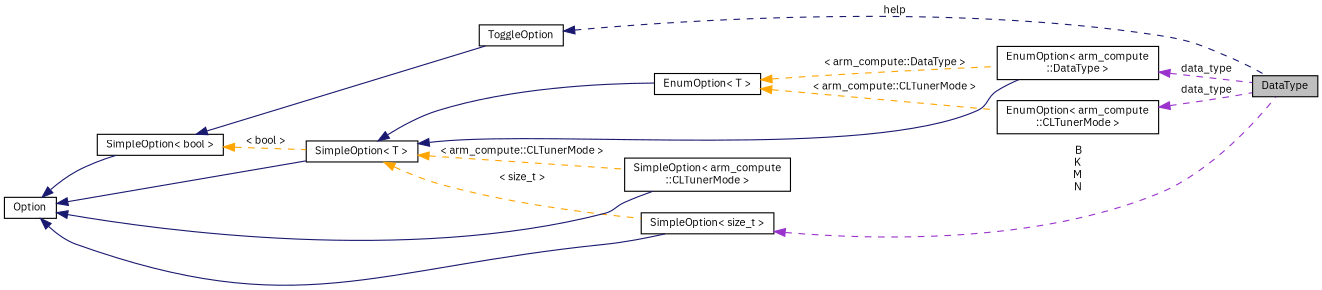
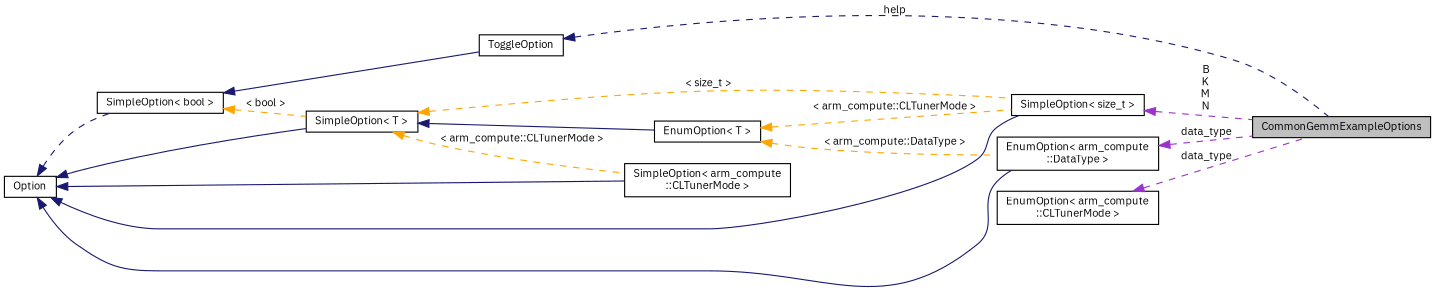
(1285, 86) -> (1342, 127)
(884, 100) -> (892, 118)
(731, 140) -> (548, 271)
(81, 169) -> (71, 133)
